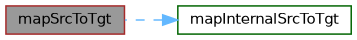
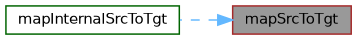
(144, 20) -> (199, 20)
